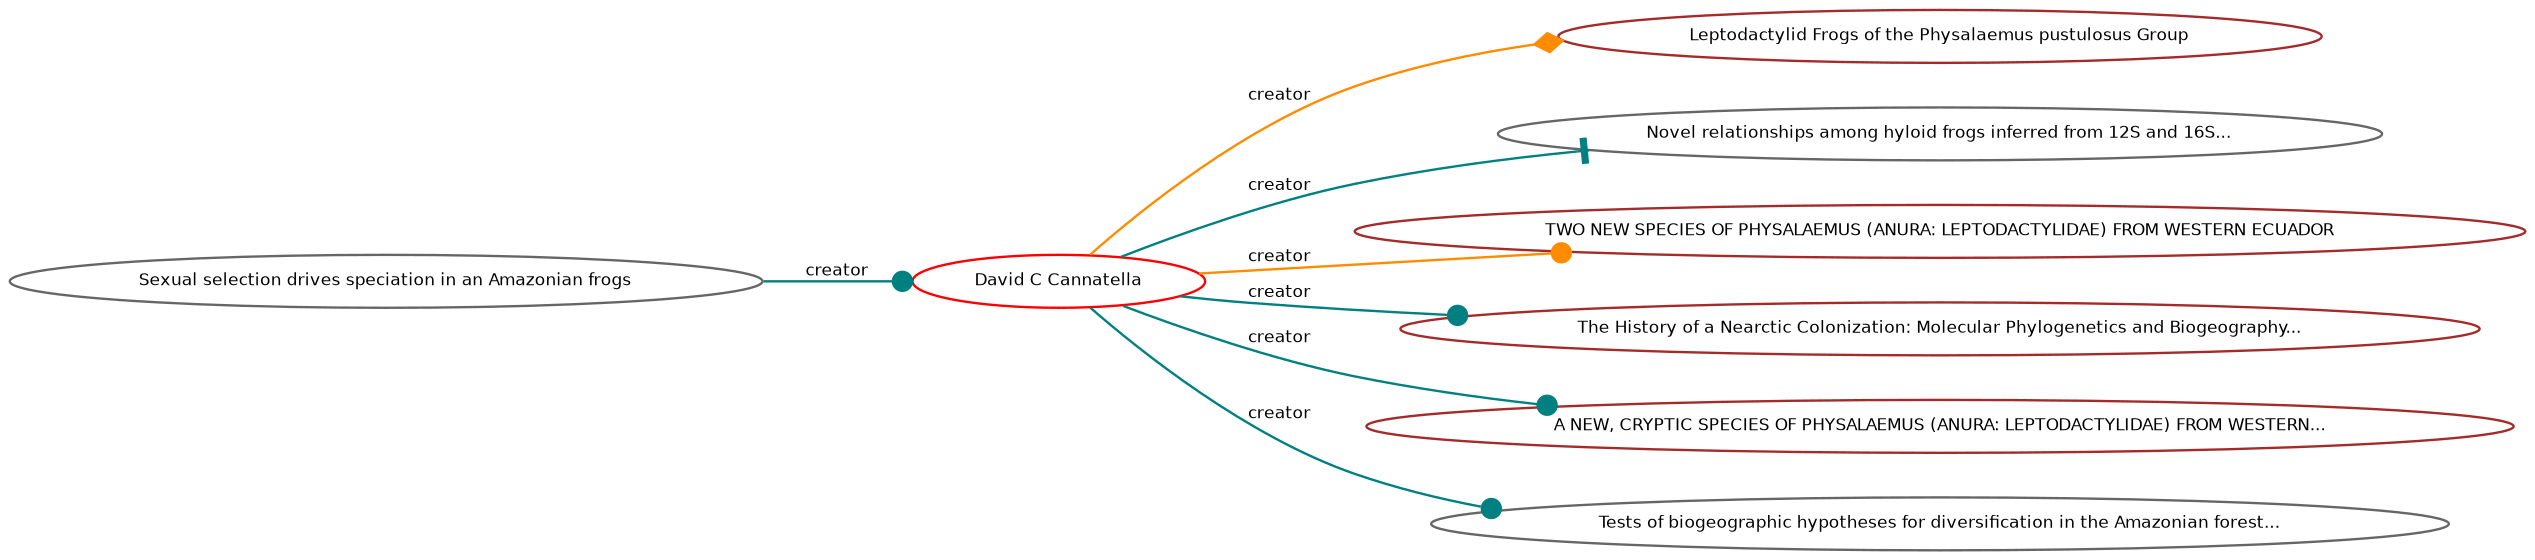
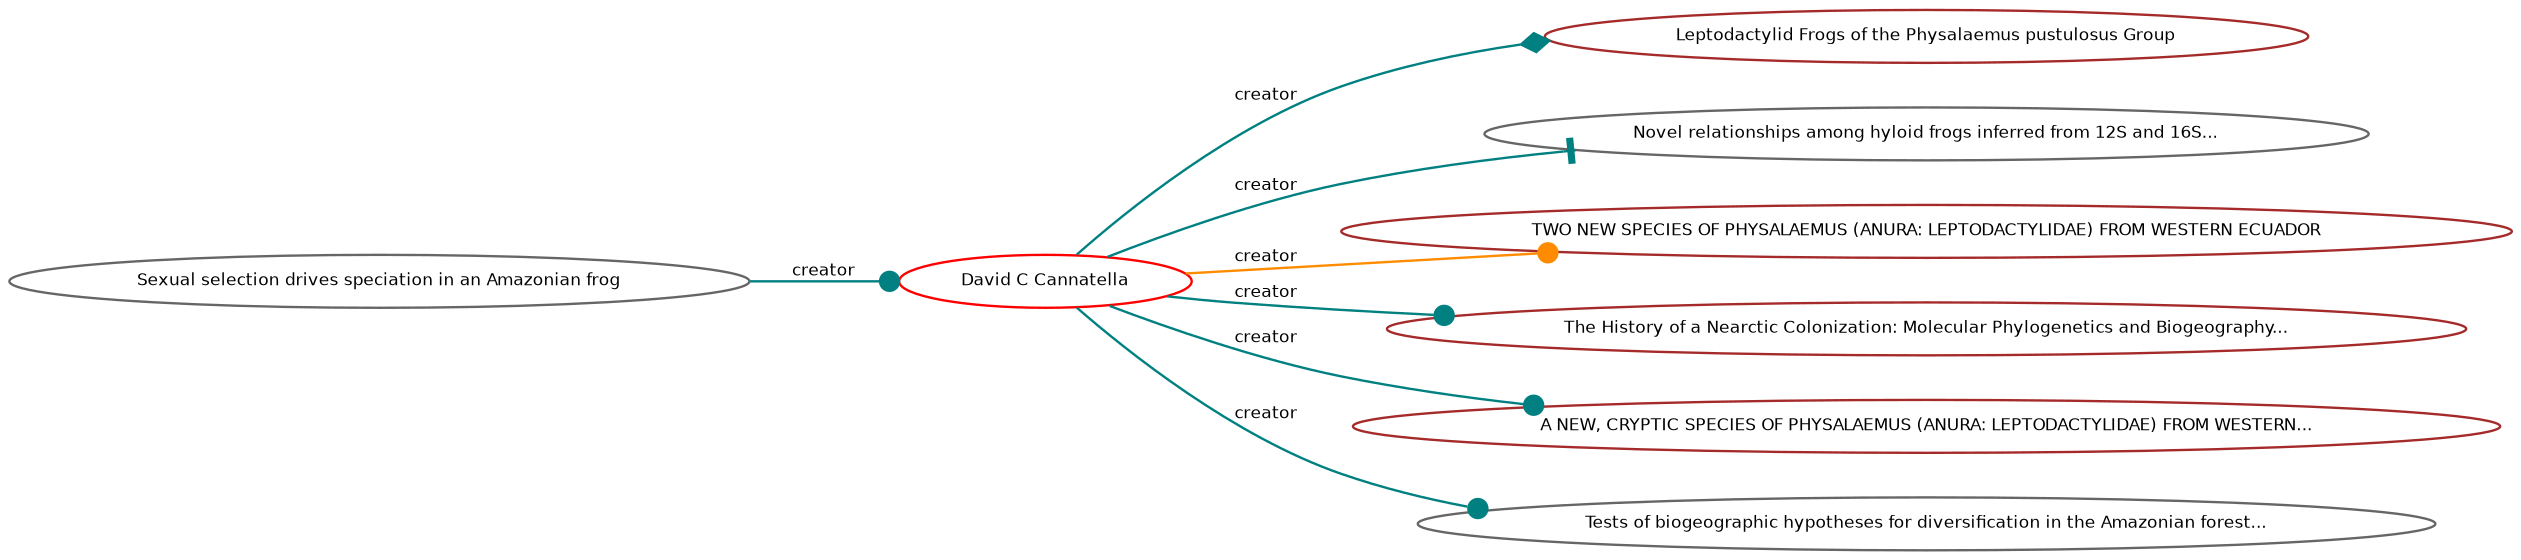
(1295, 113) -> (1281, 113)
(386, 281) -> (379, 281)
